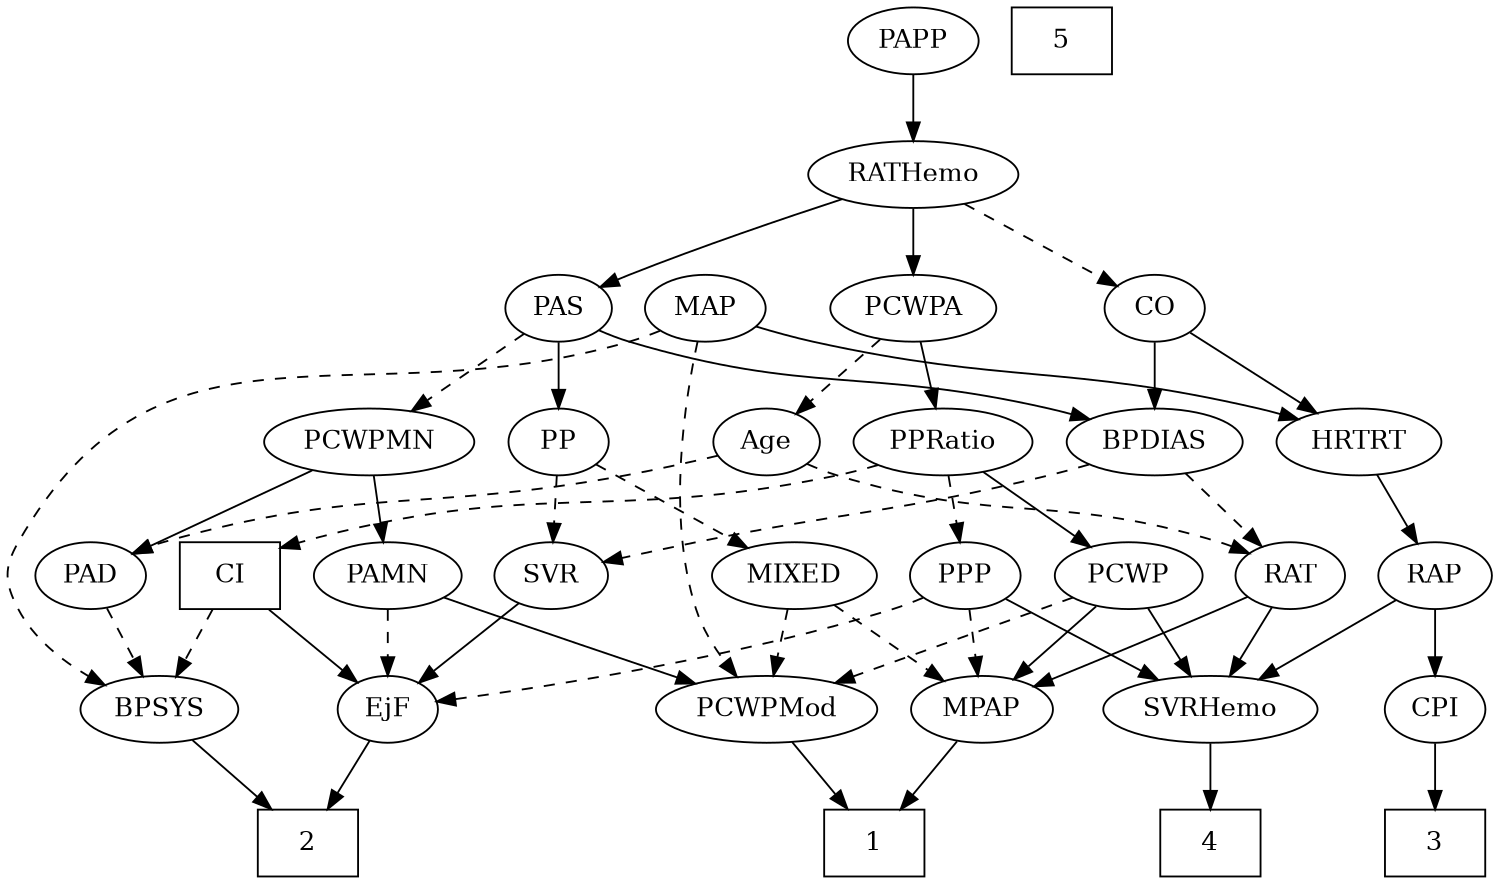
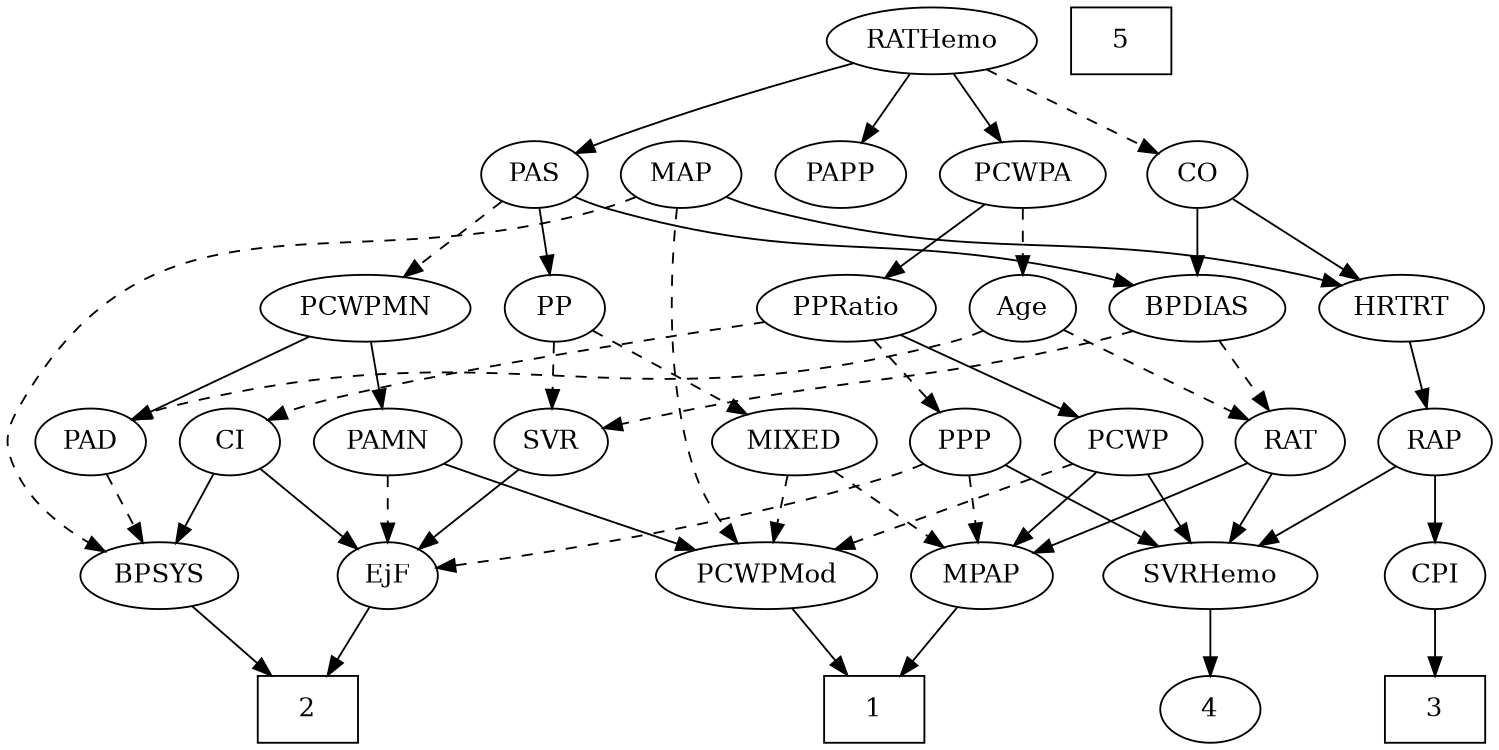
(913, 99) -> (891, 101)
(230, 576) -> (230, 442)
(199, 635) -> (199, 500)
(1210, 843) -> (1210, 709)
